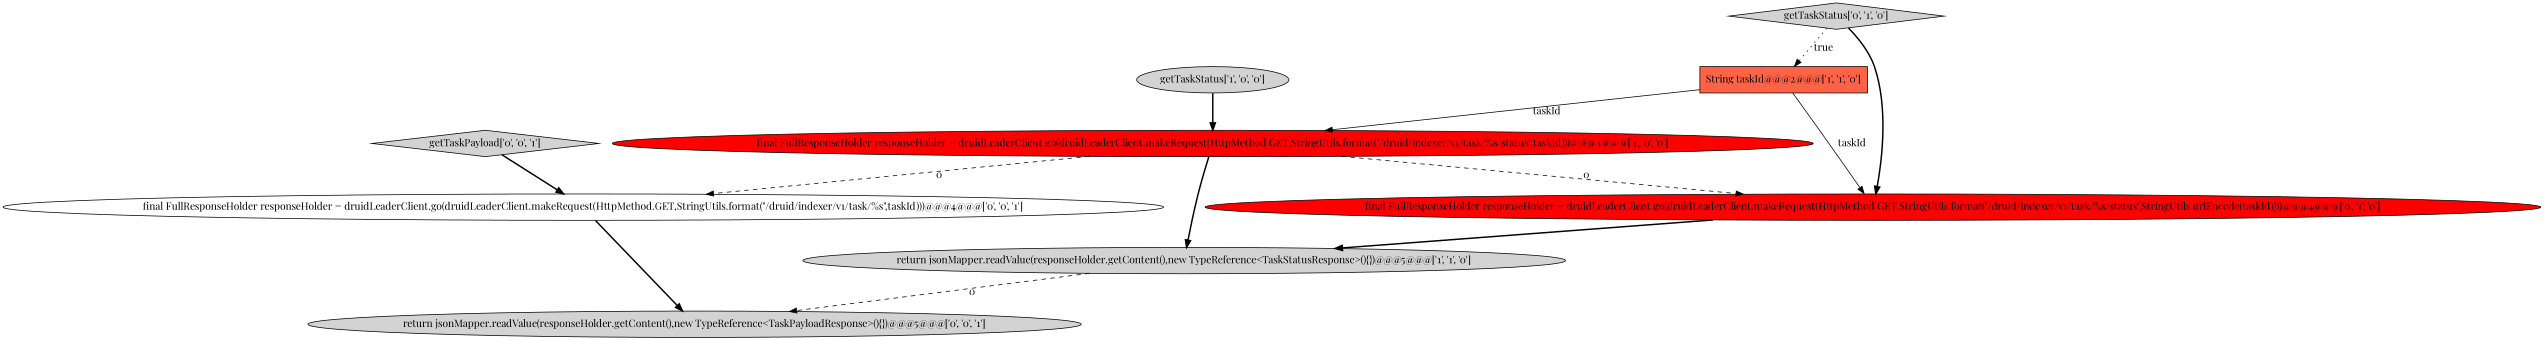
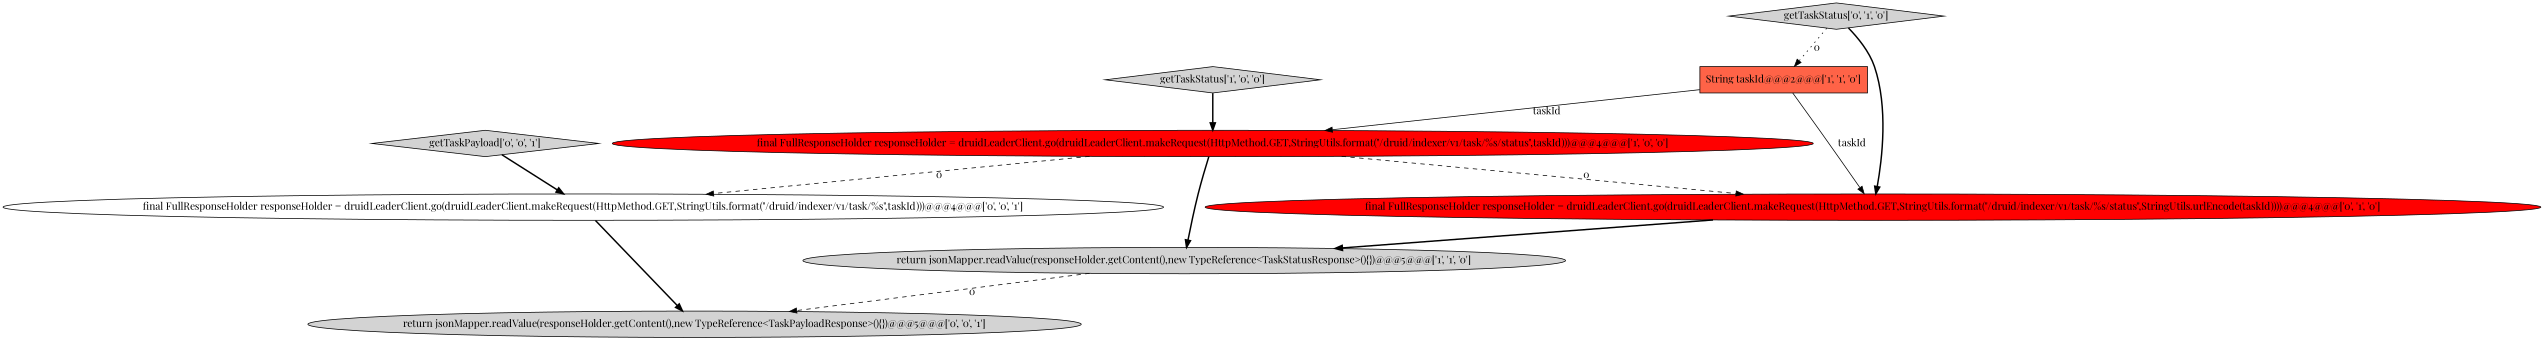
(1824, 48) -> (1817, 48)
(1213, 80) -> (1213, 80)
